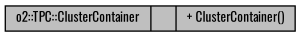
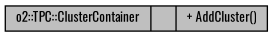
(236, 18) -> (222, 18)
